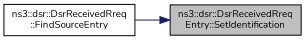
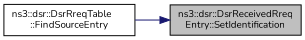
(69, 20) -> (69, 20)
